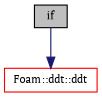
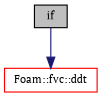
(51, 80) -> (51, 80)
